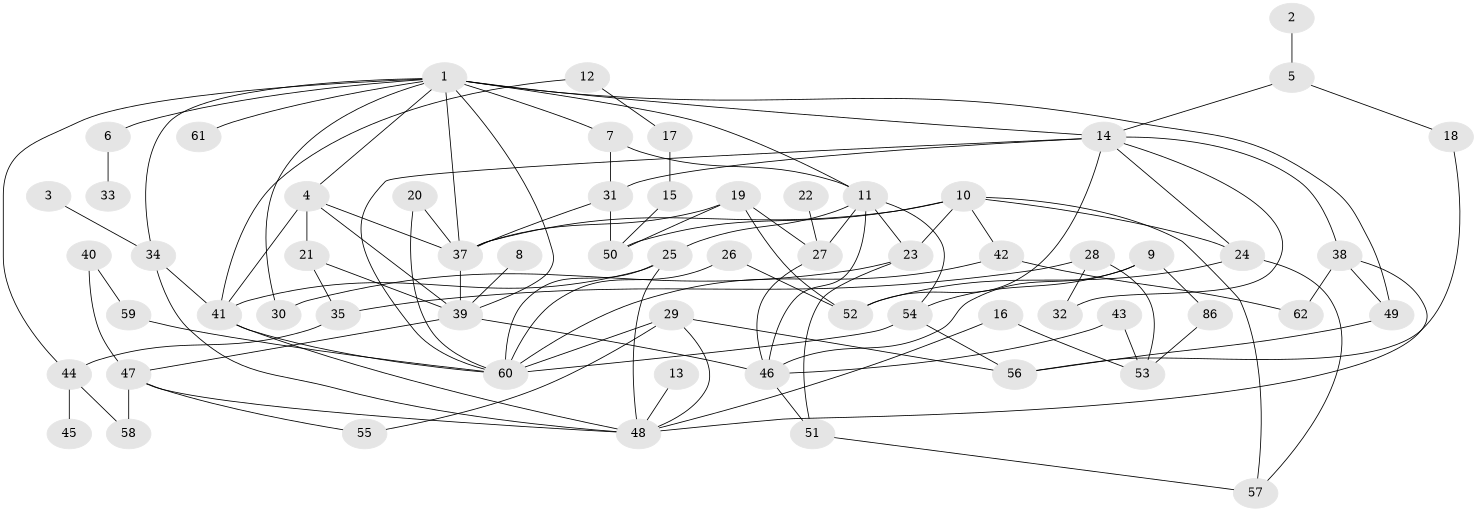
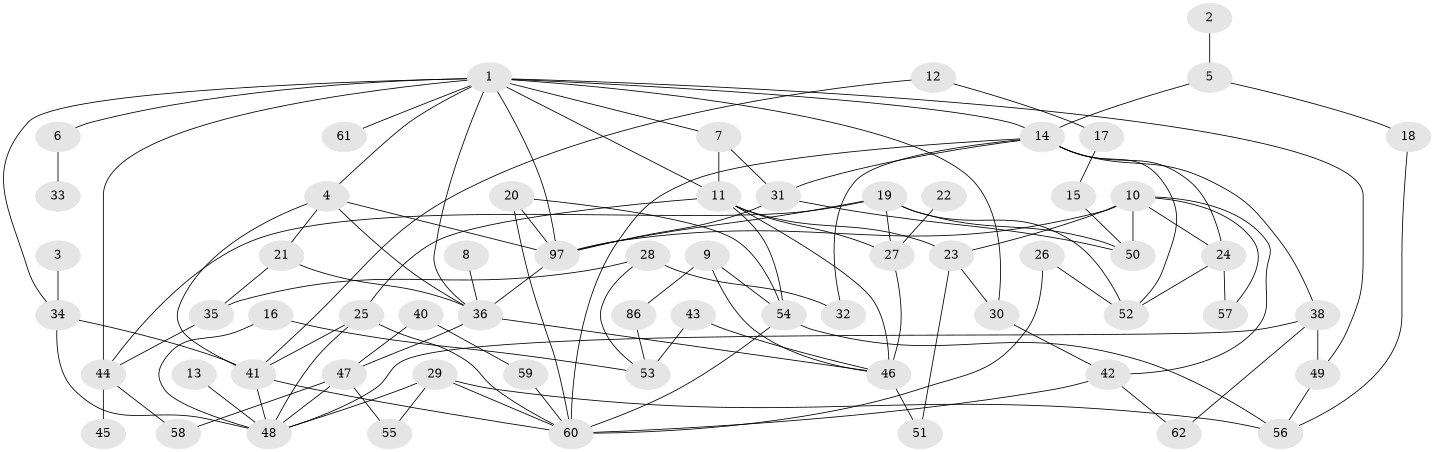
none -> (464, 215)
none -> (680, 221)
(460, 256) -> (557, 256)
(460, 315) -> (480, 315)
none -> (1064, 351)
(1034, 464) -> none
